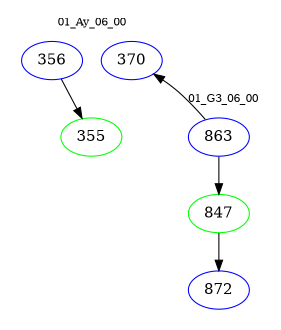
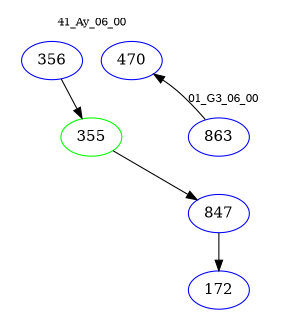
(92, 23) -> (92, 23)
(132, 61) -> (132, 61)
(219, 170) -> (150, 173)
(219, 214) -> (219, 214)
(219, 290) -> (219, 290)
